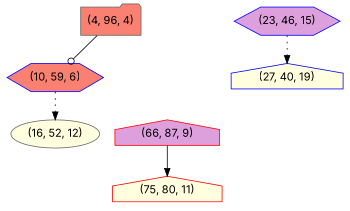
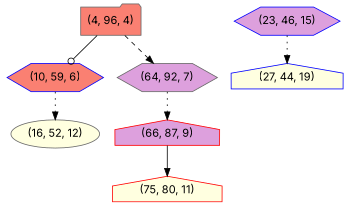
none -> (167, 78)
(287, 78) -> (287, 78)
